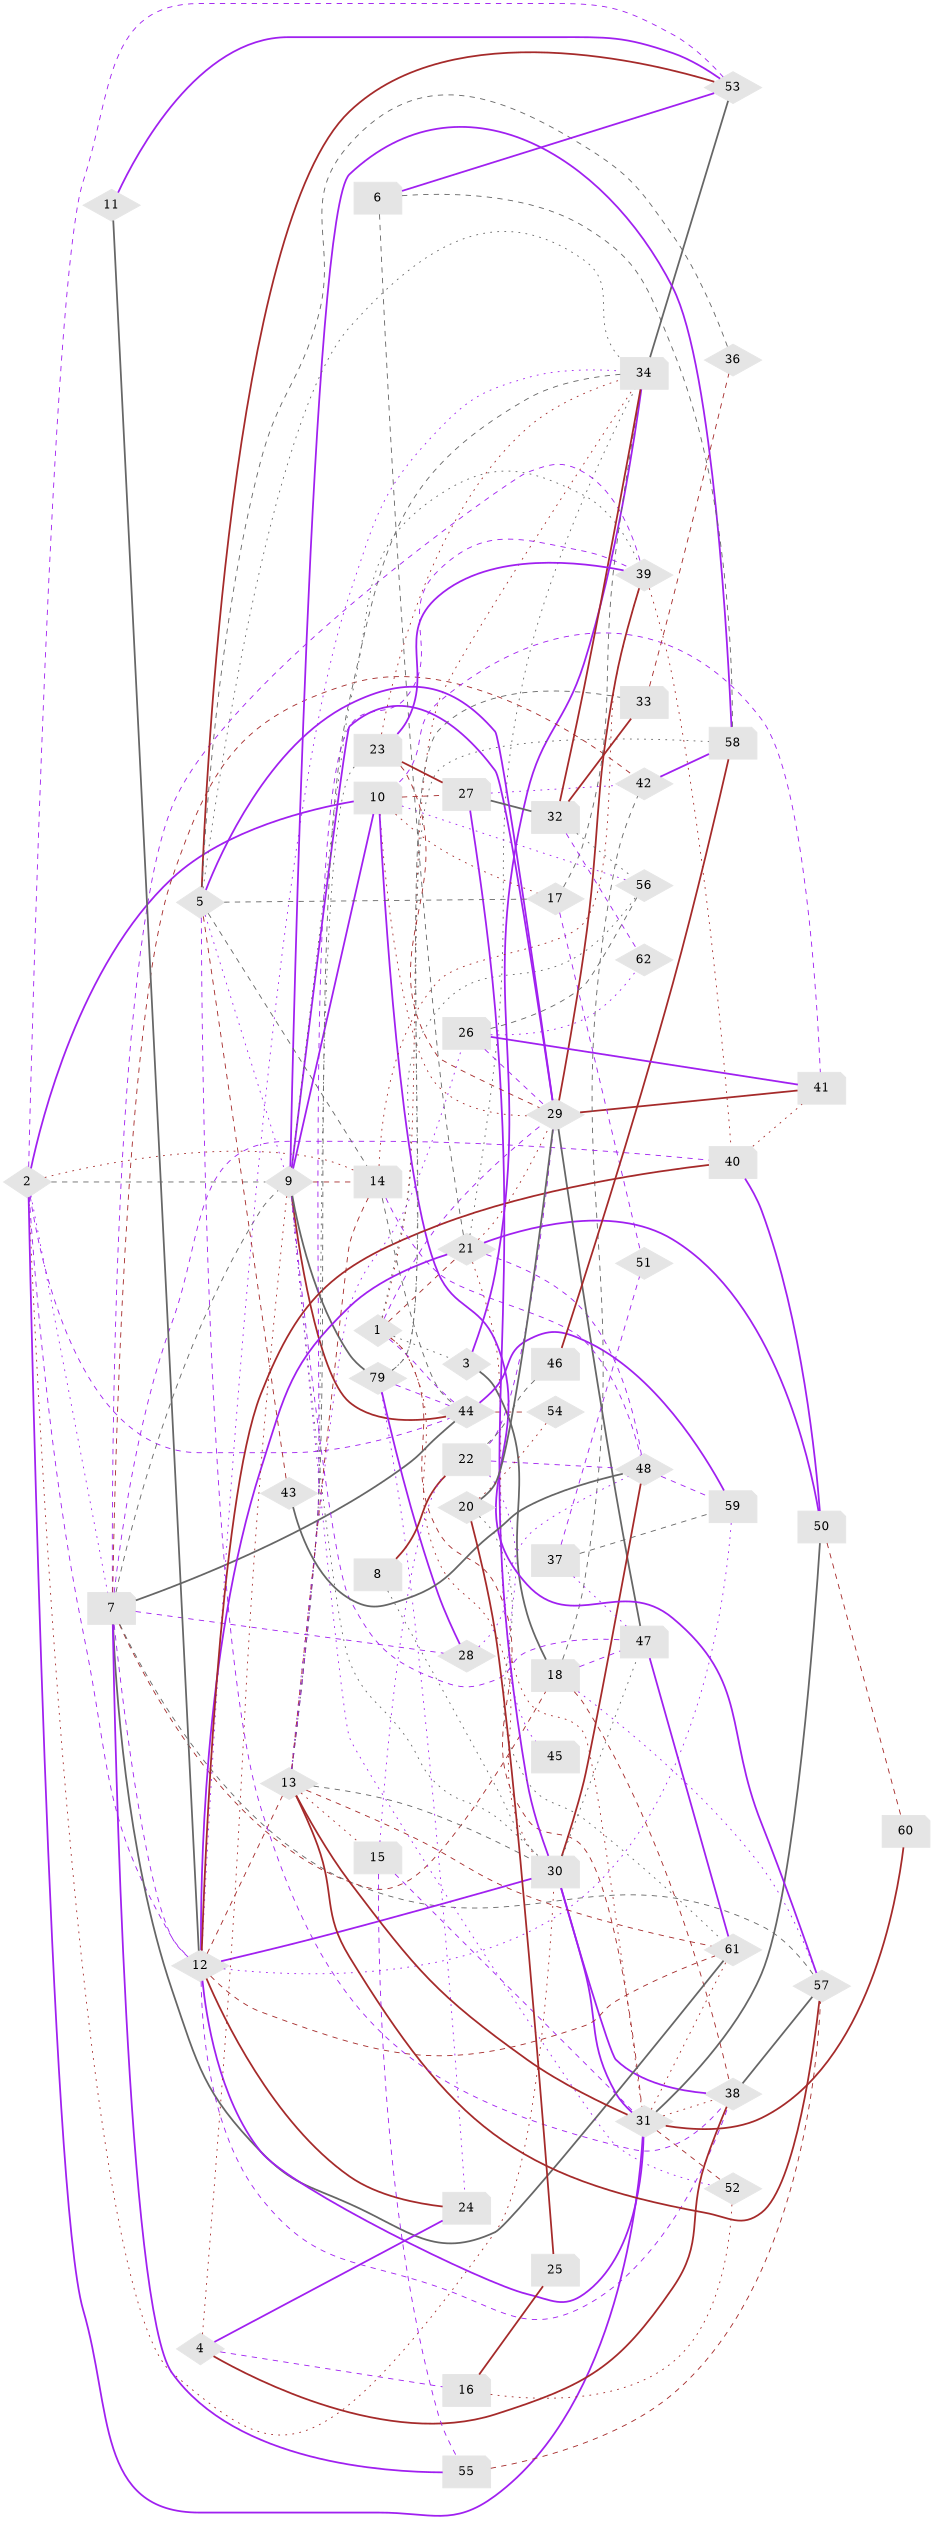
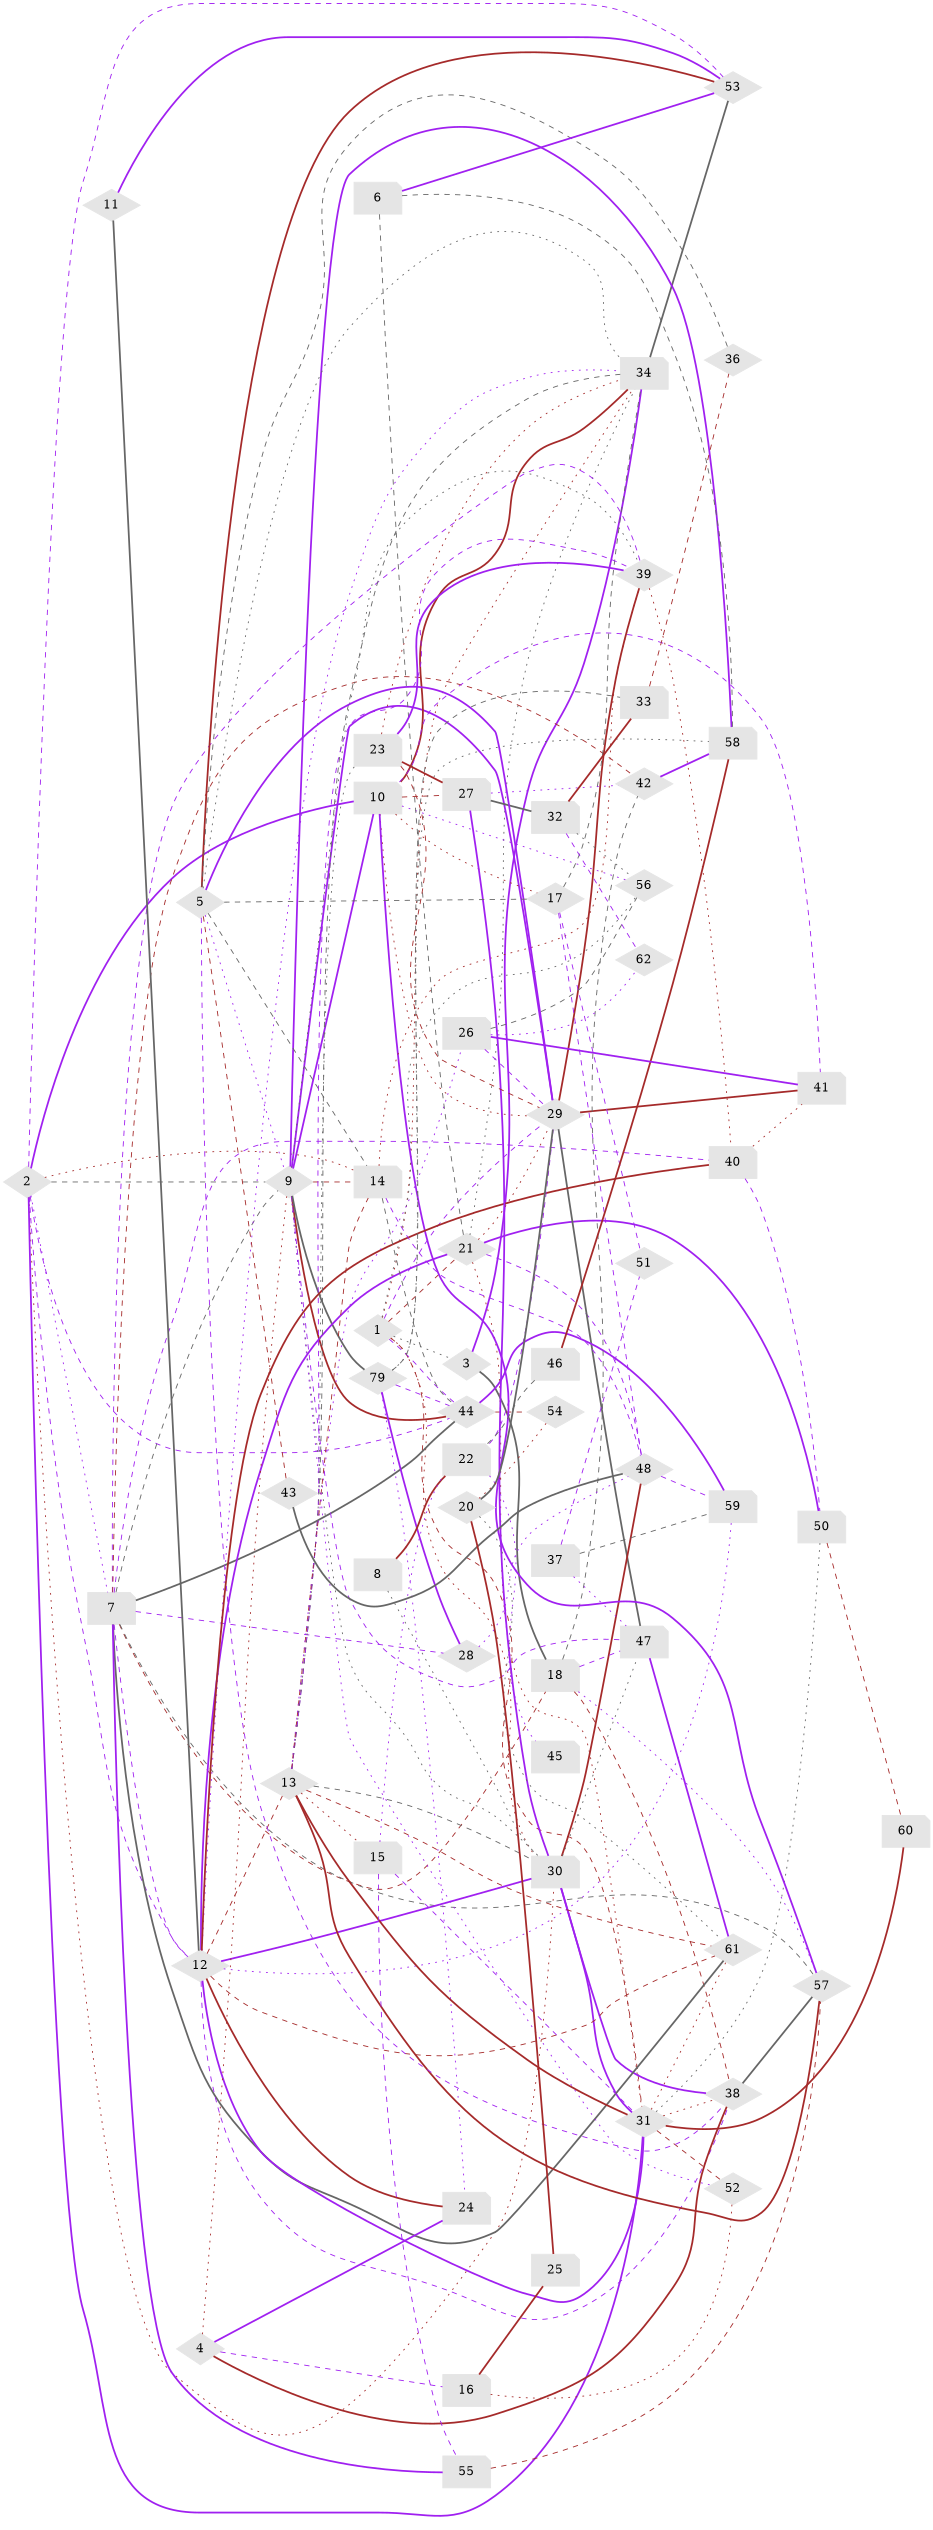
(586, 678) -> (490, 560)
(797, 1341) -> (797, 1341)
(554, 1465) -> (602, 1198)
(790, 1847) -> (790, 1847)
